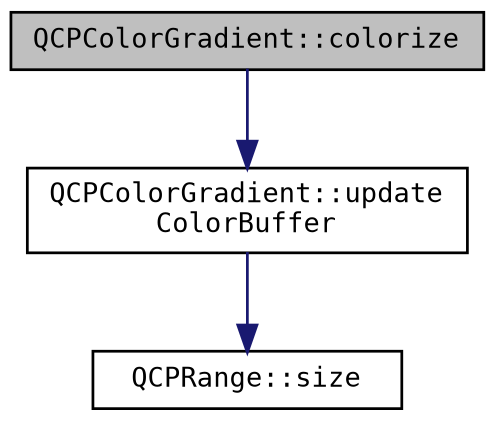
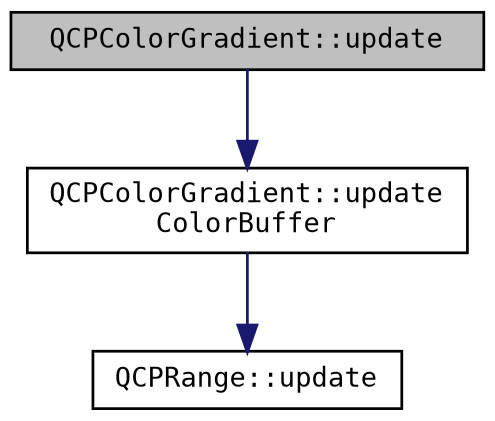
(247, 41) -> (247, 41)
(247, 380) -> (247, 380)
